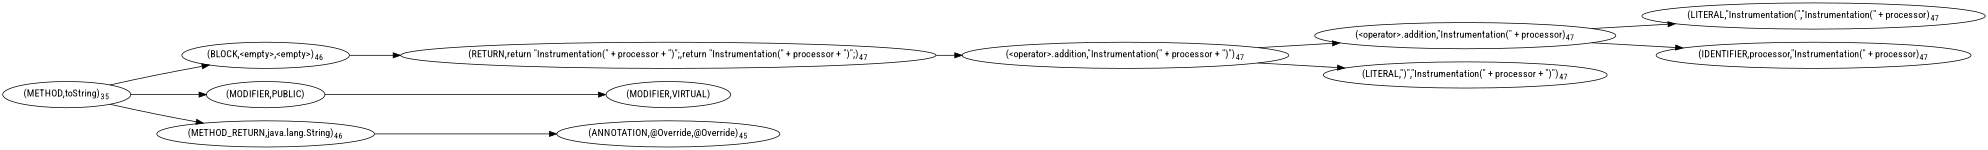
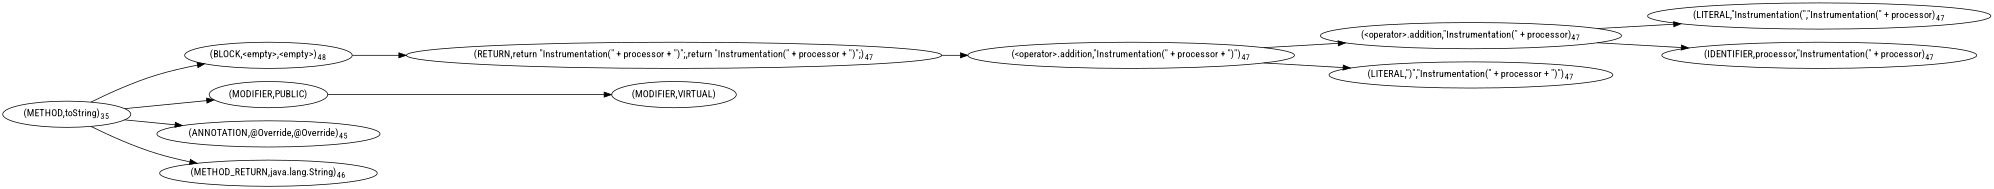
(319, 54) -> (322, 54)
(462, 134) -> (150, 122)
